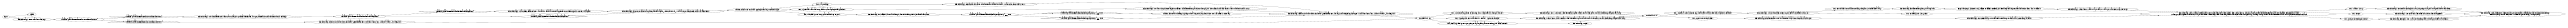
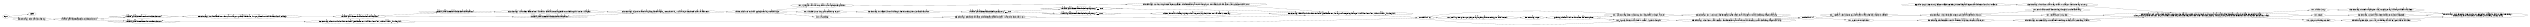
(1917, 9) -> none
none -> (1574, 18)
